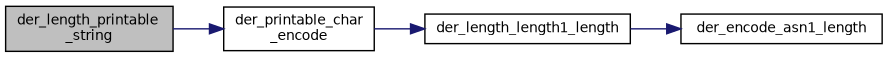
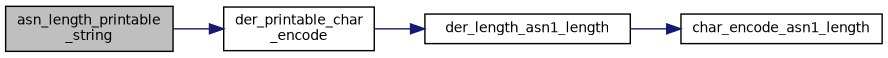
(89, 29) -> (89, 29)
(528, 29) -> (528, 29)
(782, 29) -> (782, 29)
